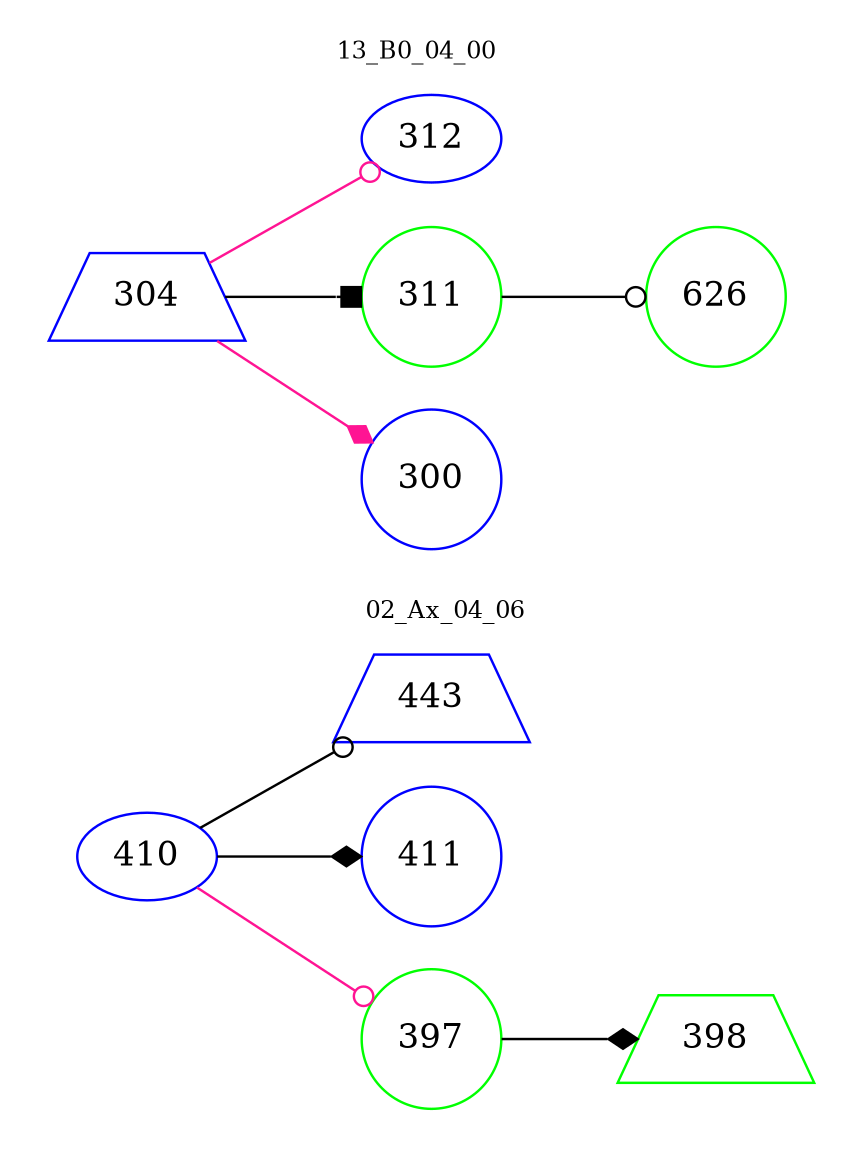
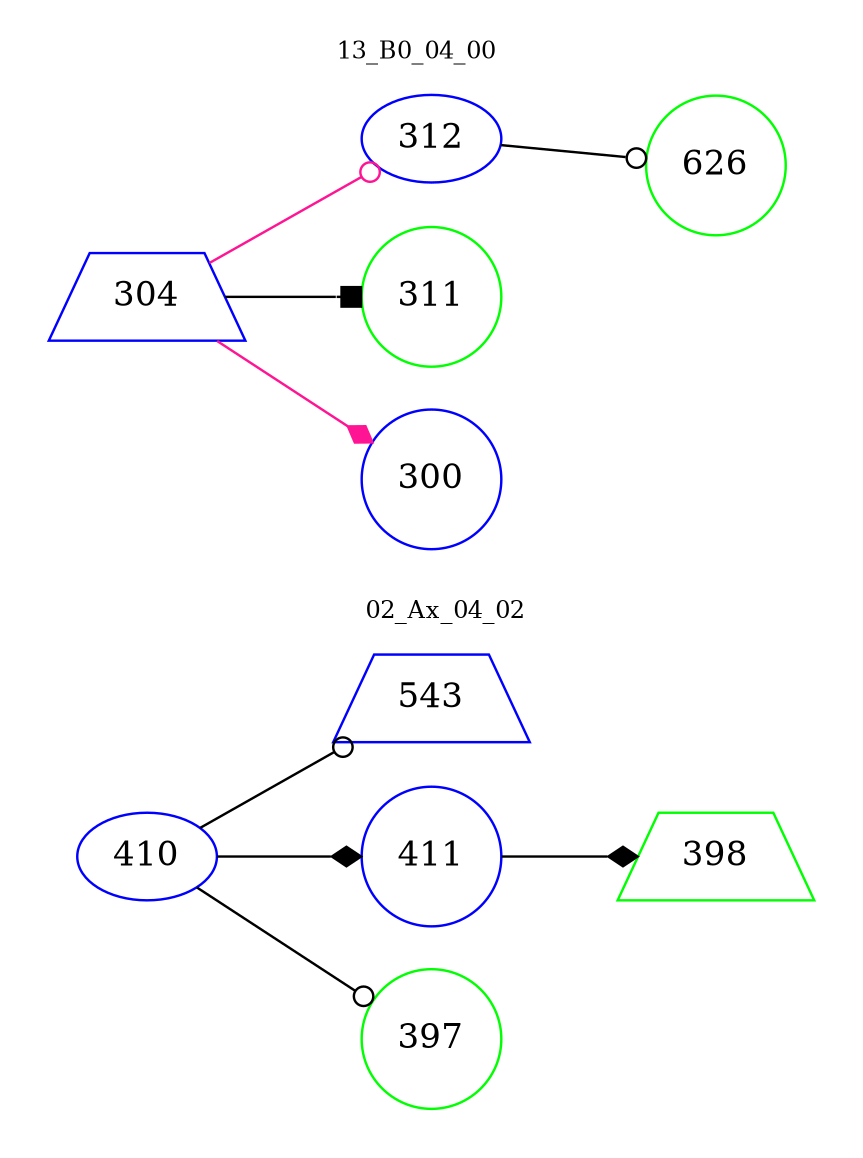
(563, 297) -> (563, 151)
(446, 612) -> (446, 612)
(432, 698) -> (432, 698)
(276, 939) -> (276, 939)
(555, 1039) -> (555, 857)
